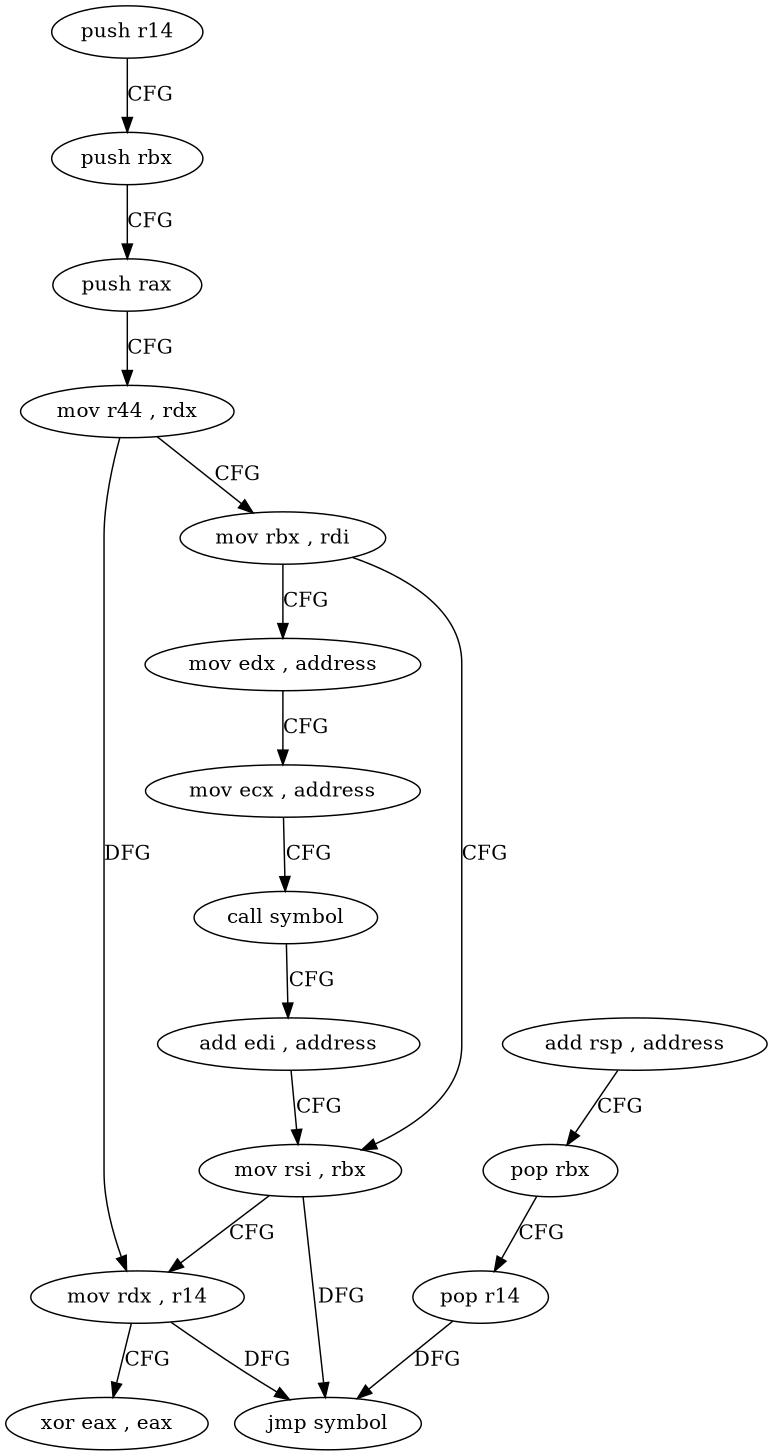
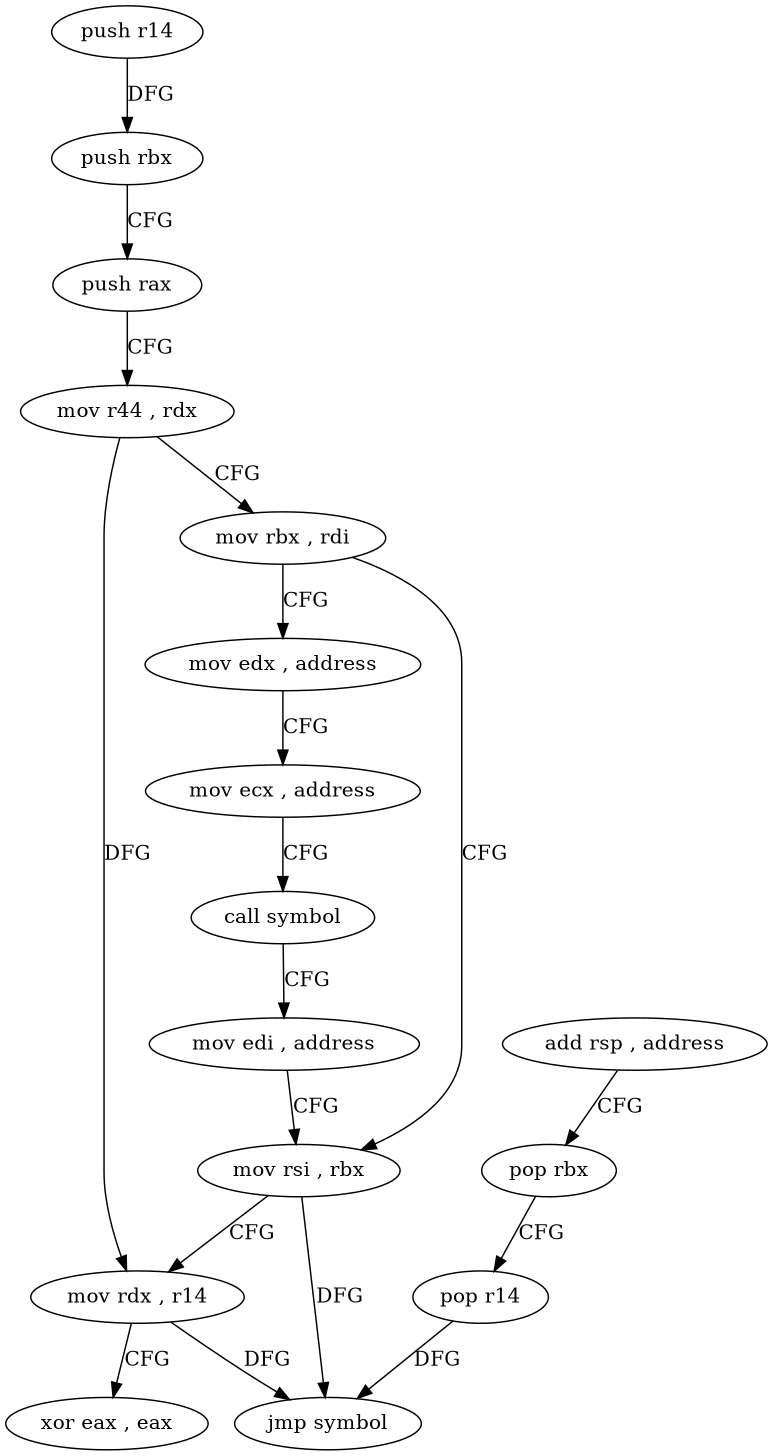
(151, 95) -> (151, 95)
(289, 1044) -> (284, 1044)
